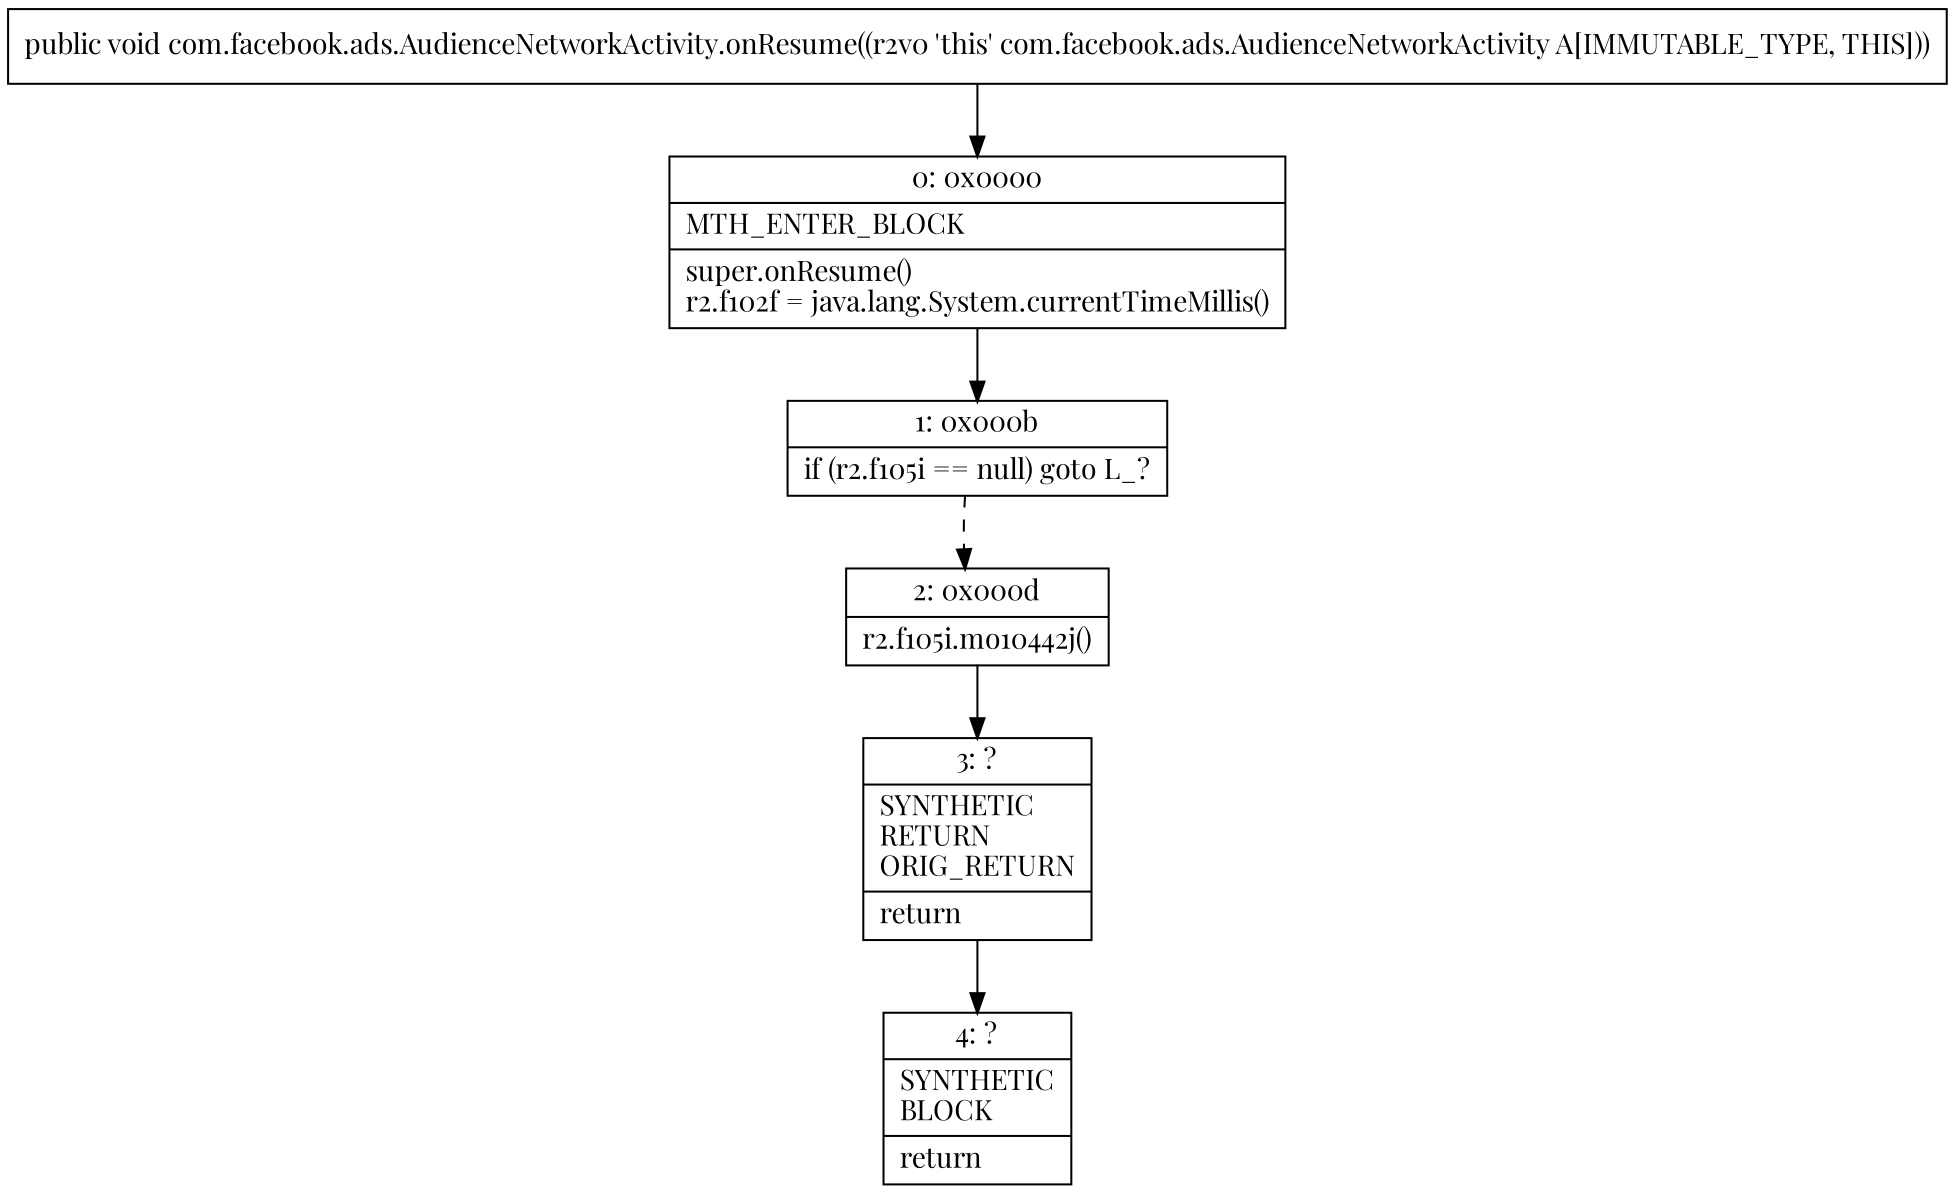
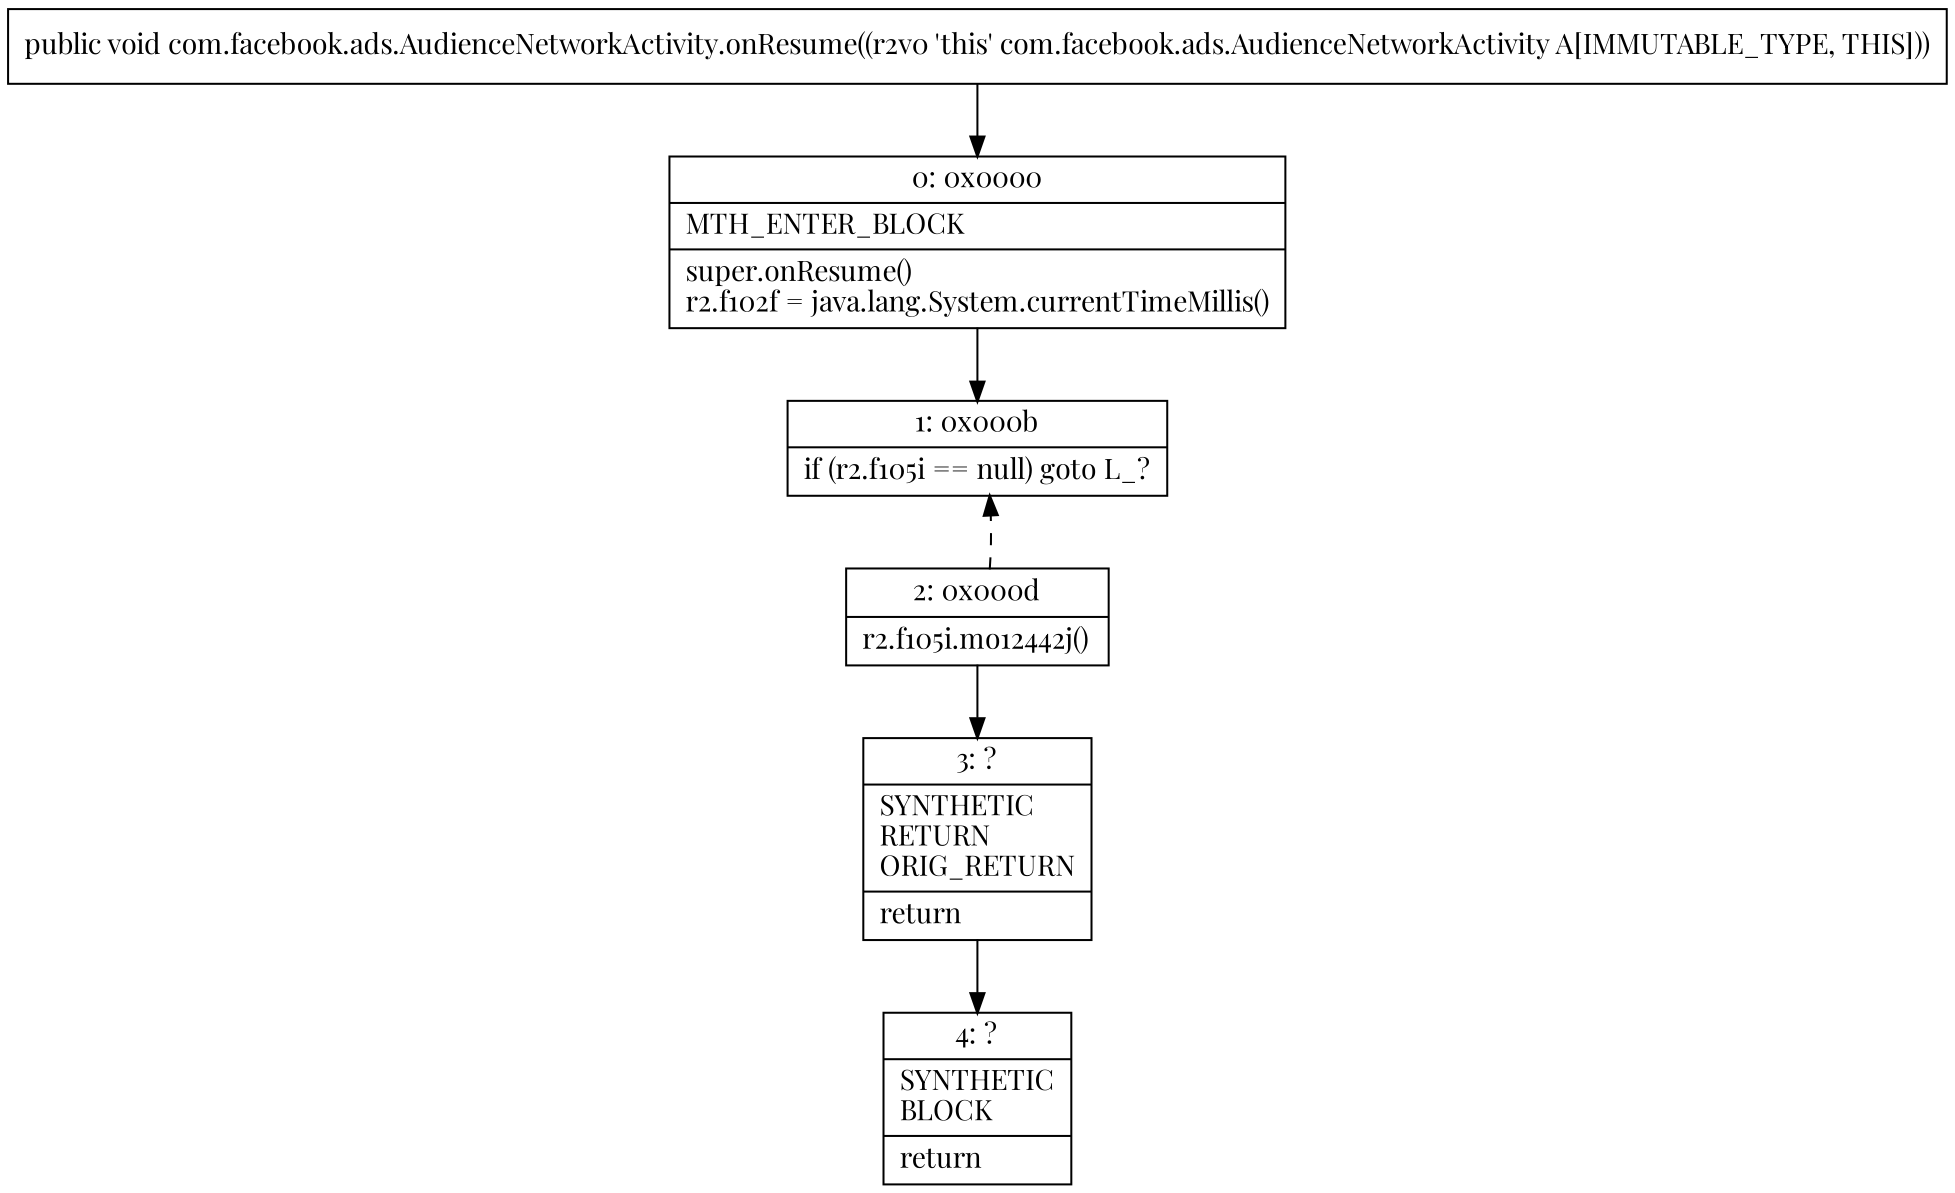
(964, 522) -> (991, 543)
(977, 640) -> (975, 640)
